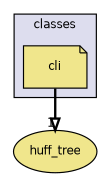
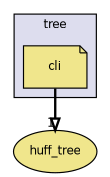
(55, 25) -> (55, 25)
